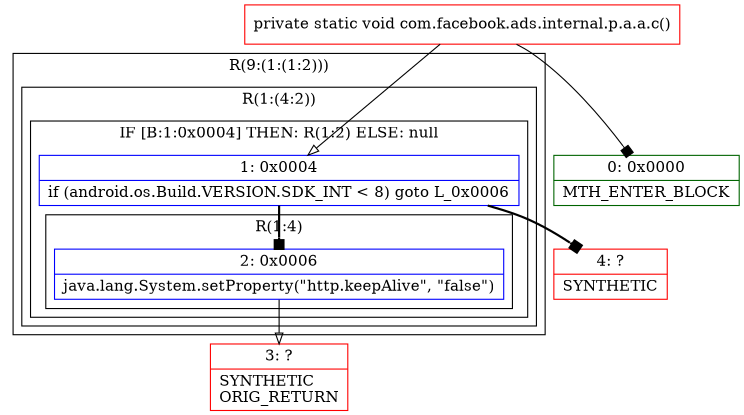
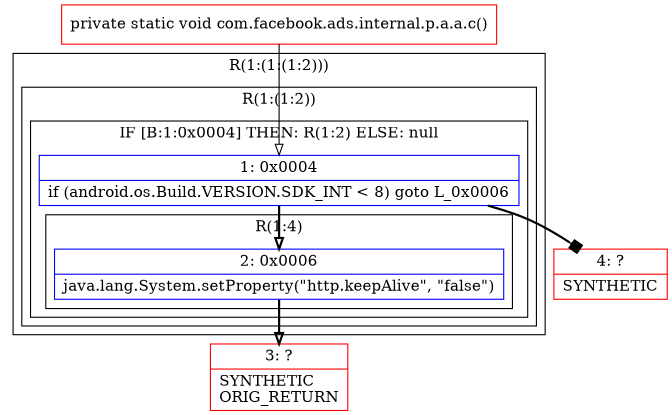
(279, 66) -> (279, 66)
(279, 100) -> (279, 100)
(647, 180) -> none
(279, 222) -> (279, 222)
(279, 316) -> (279, 316)
